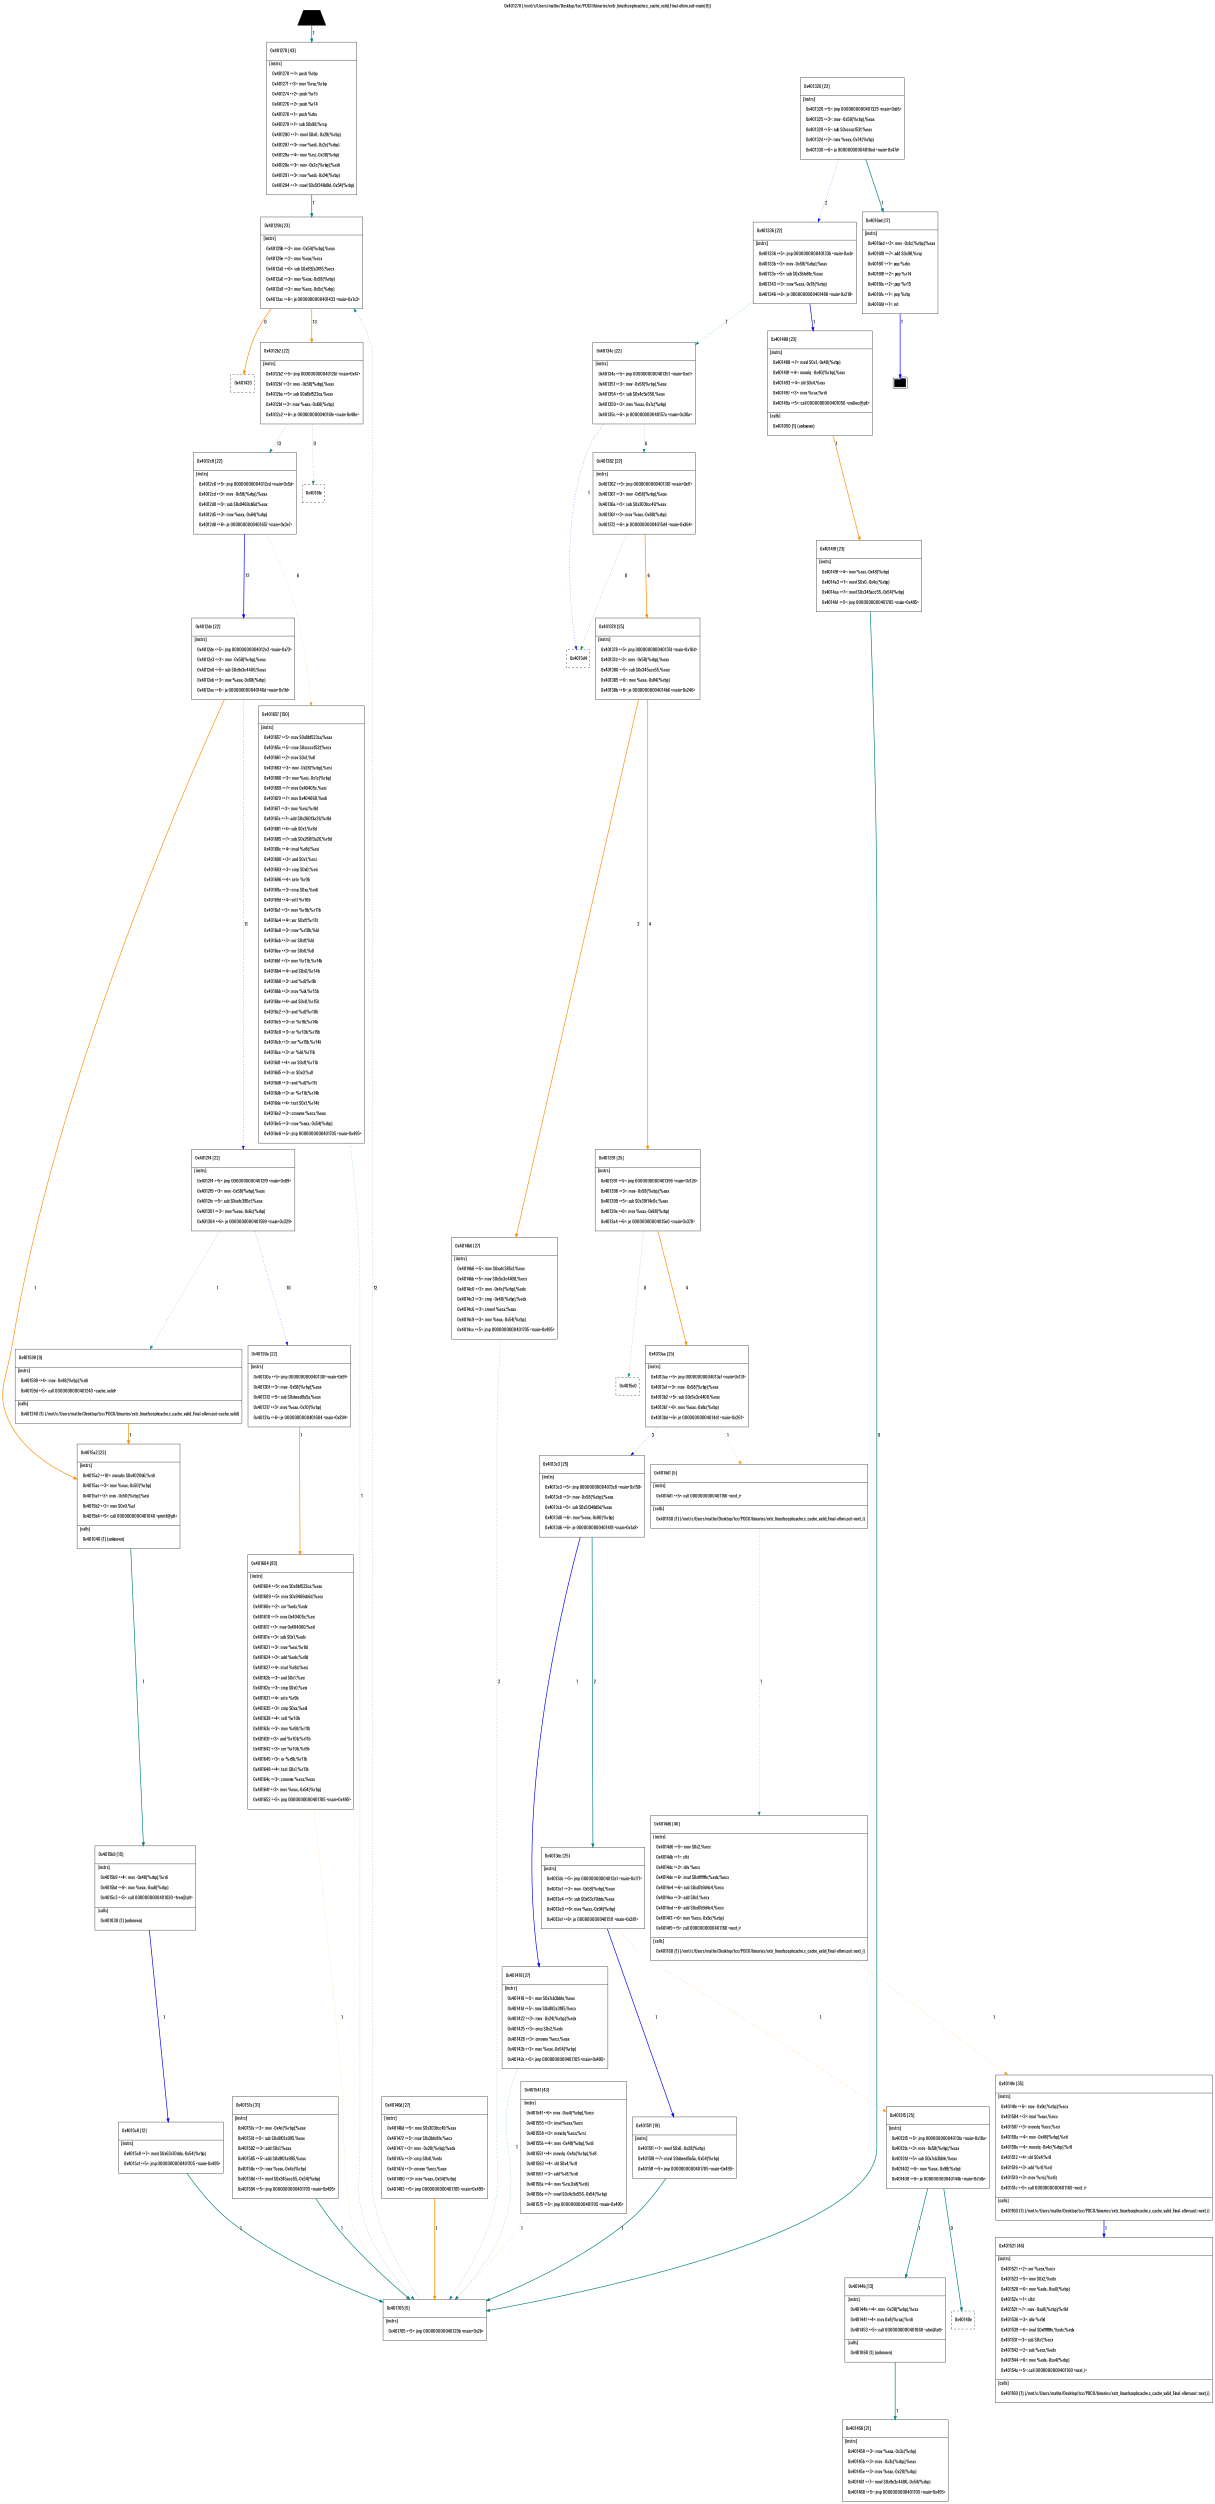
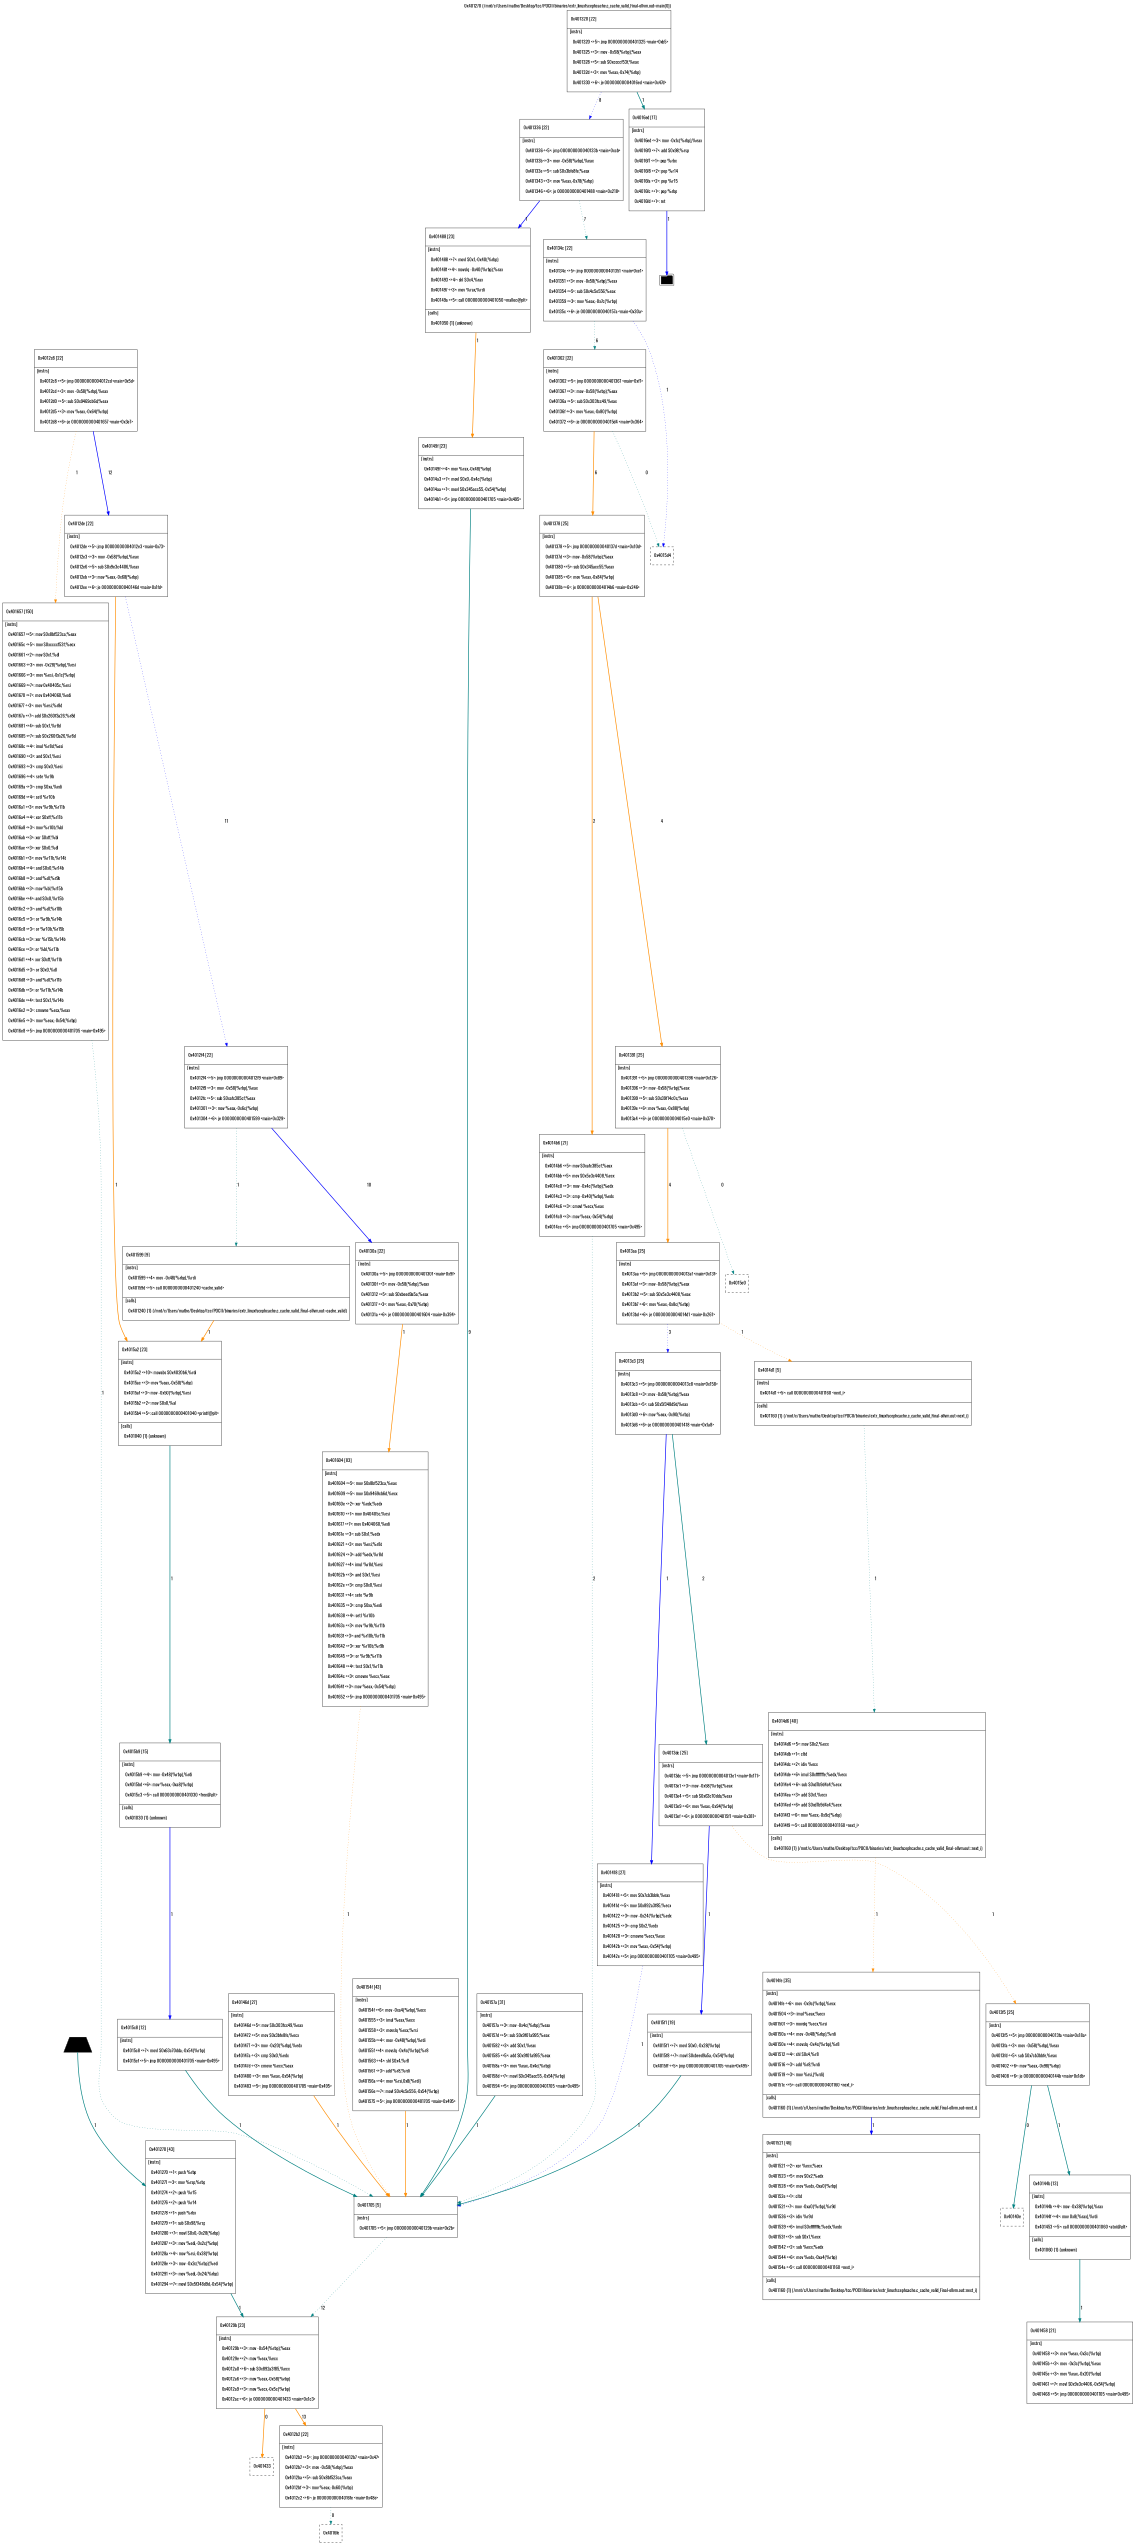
(826, 203) -> (600, 100)
(279, 437) -> none
(297, 576) -> (76, 473)
(271, 1287) -> (321, 1184)
(511, 2190) -> (600, 2124)
(495, 2257) -> (406, 2152)
